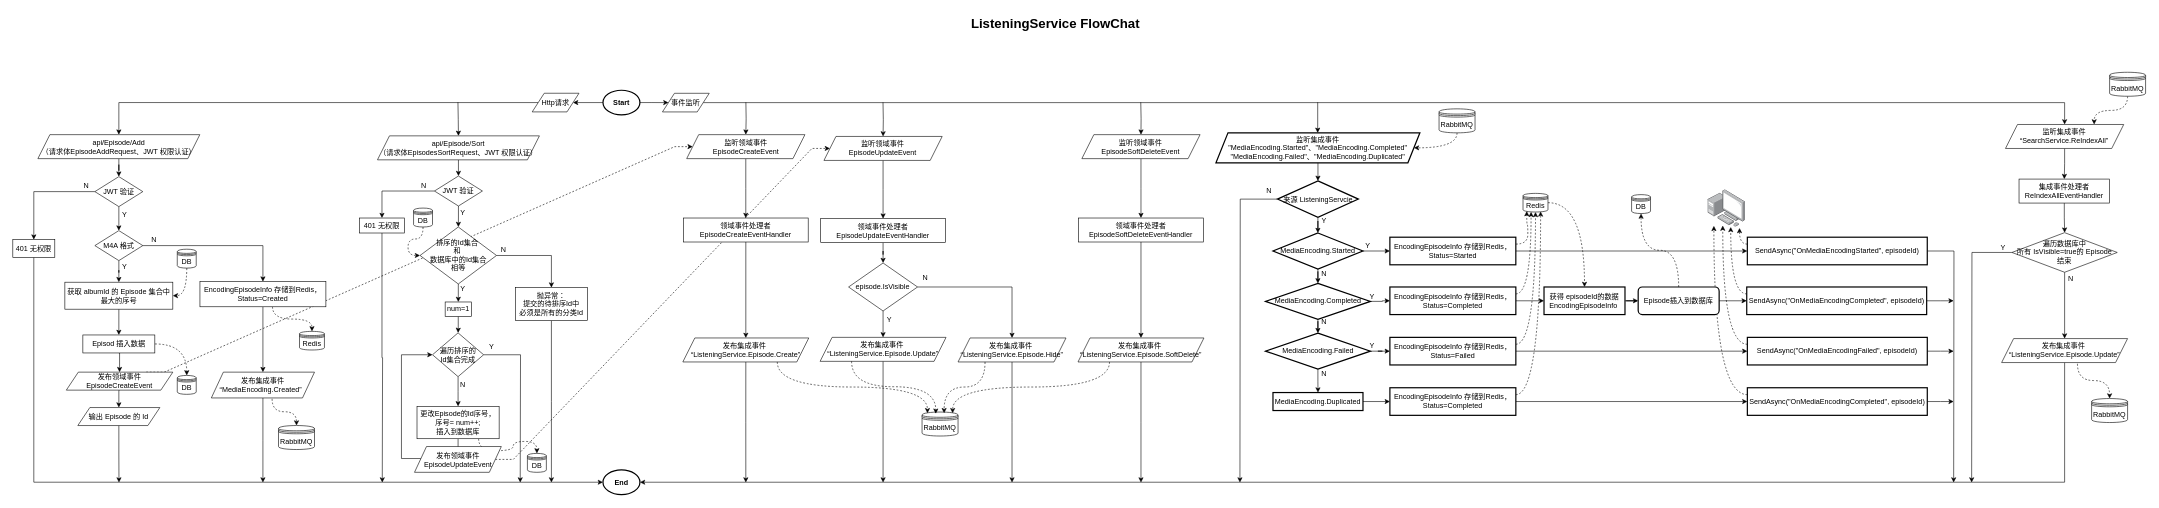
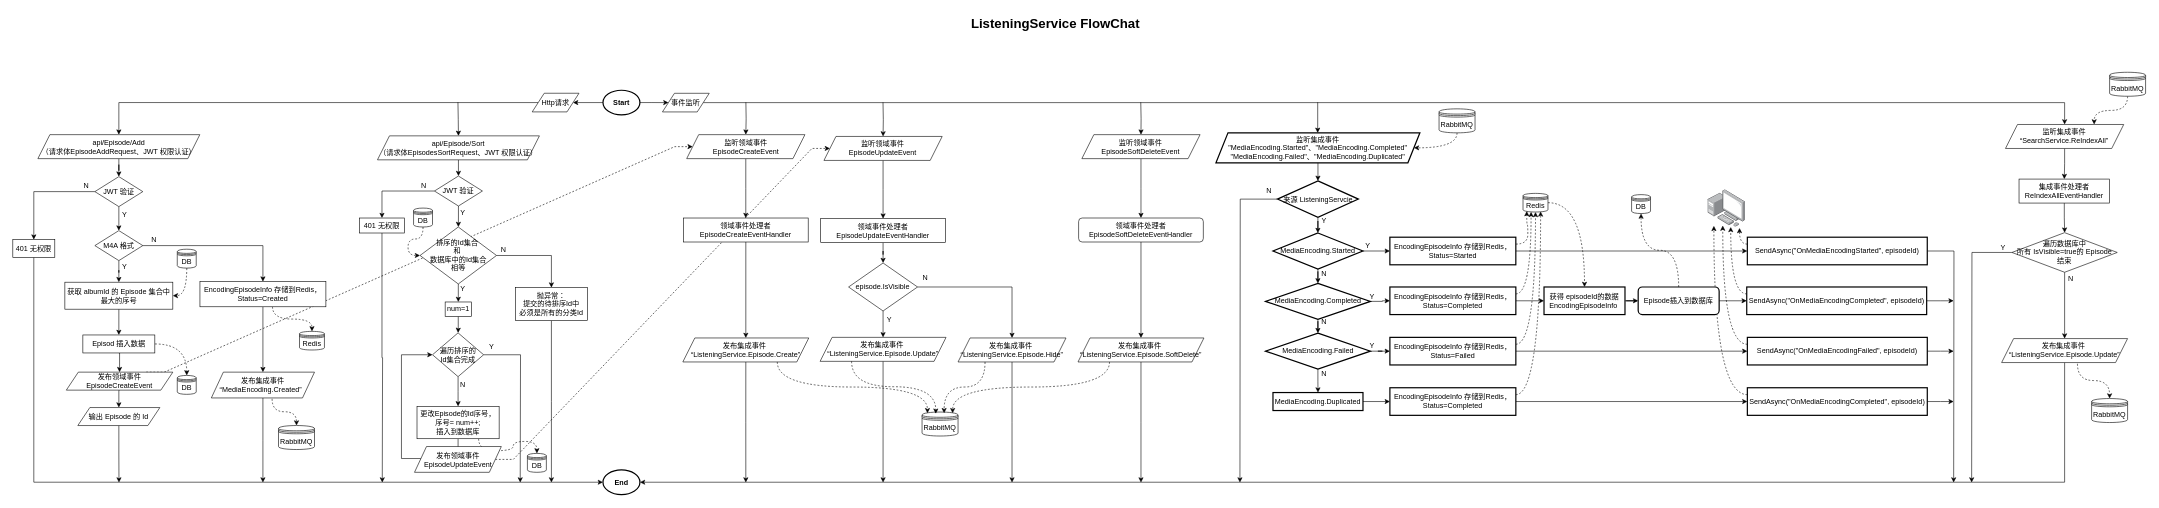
(1141, 230) -> (1141, 230)
